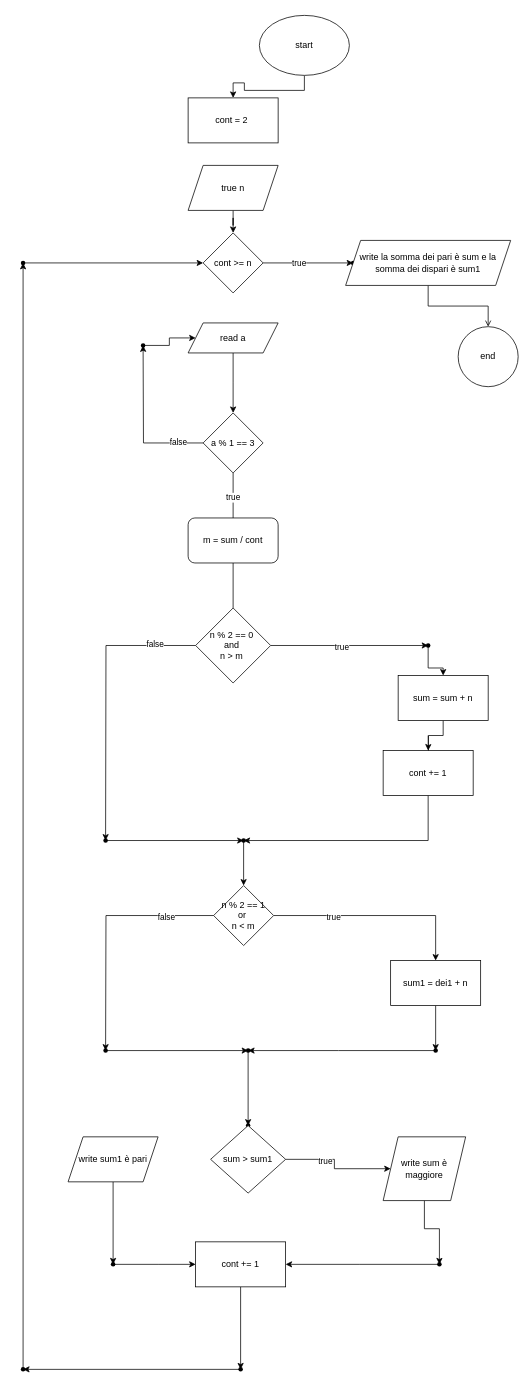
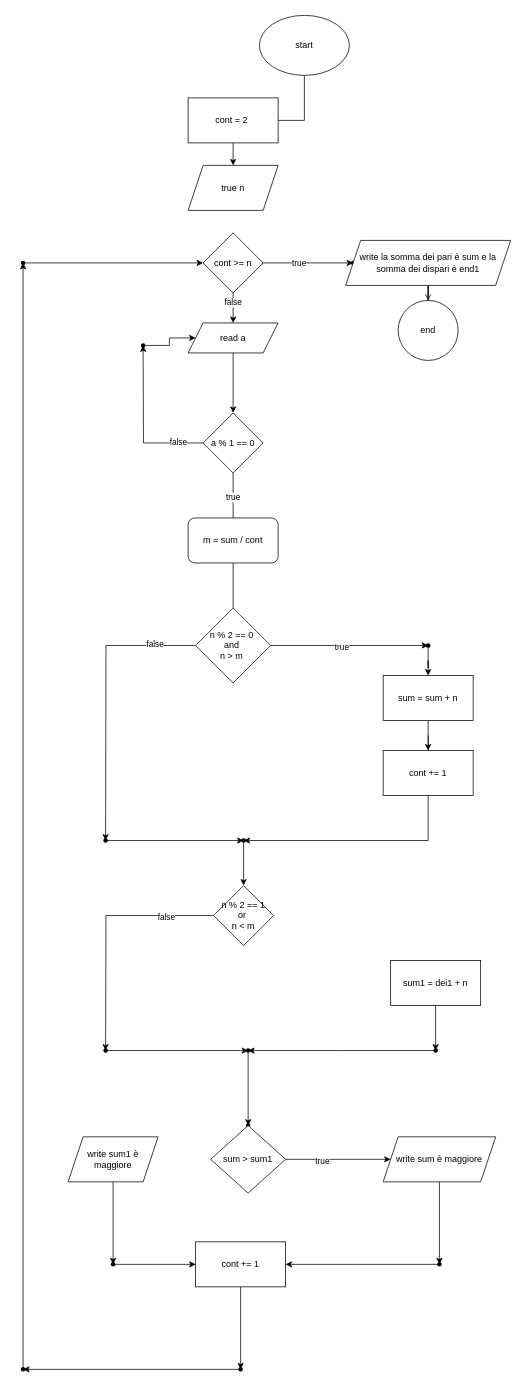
(261, 90) -> (304, 117)
(233, 222) -> none
(428, 263) -> (428, 263)
none -> (233, 301)
(488, 357) -> (428, 330)
(233, 443) -> (233, 443)
(443, 698) -> (428, 698)
(374, 915) -> none
(113, 1159) -> (113, 1159)
(424, 1169) -> (439, 1159)
